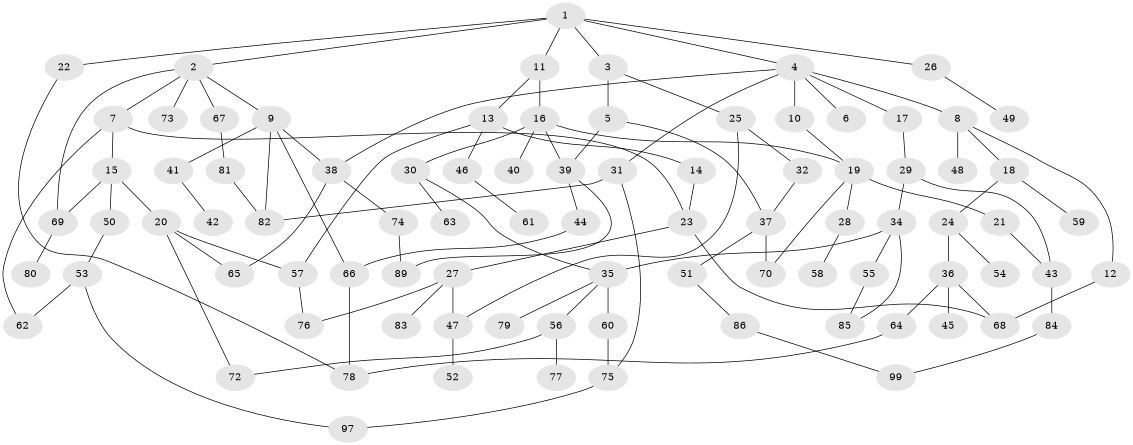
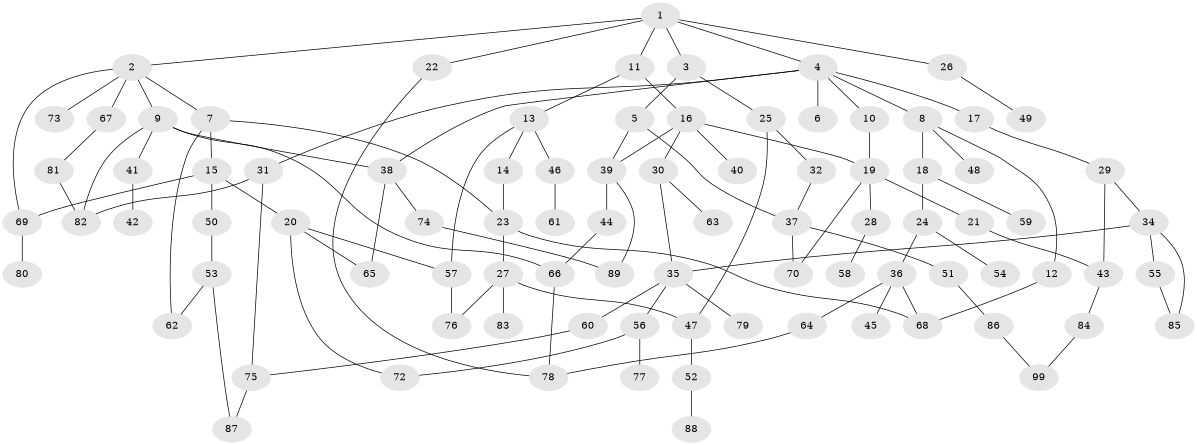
(348, 429) -> (232, 429)
none -> (691, 429)
